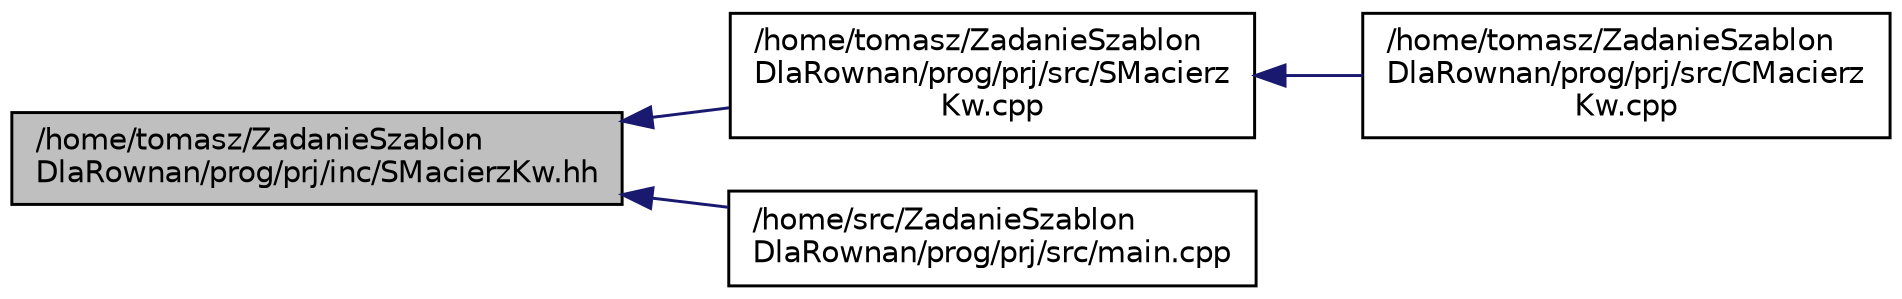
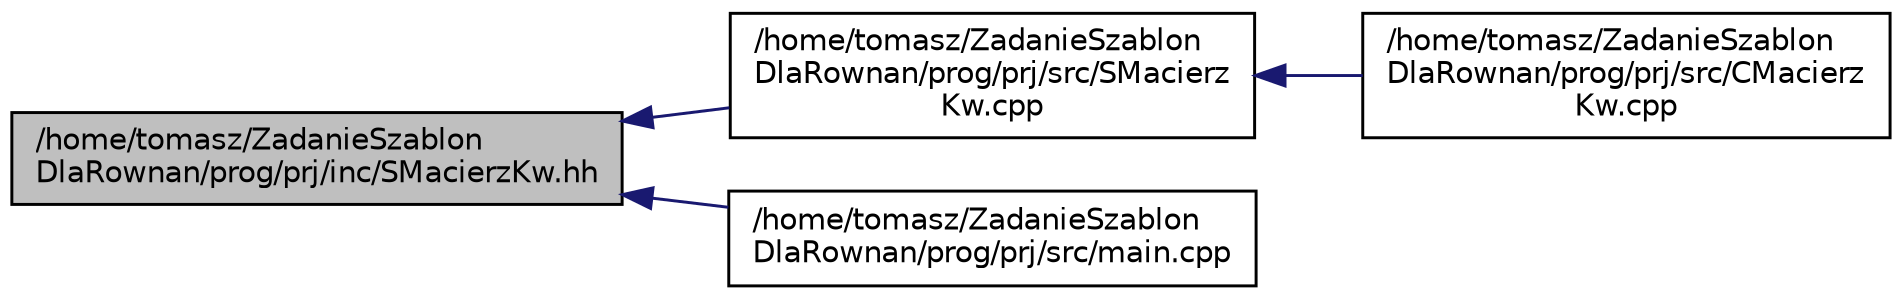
(992, 238) -> (992, 238)
